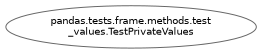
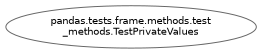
(131, 27) -> (131, 27)
